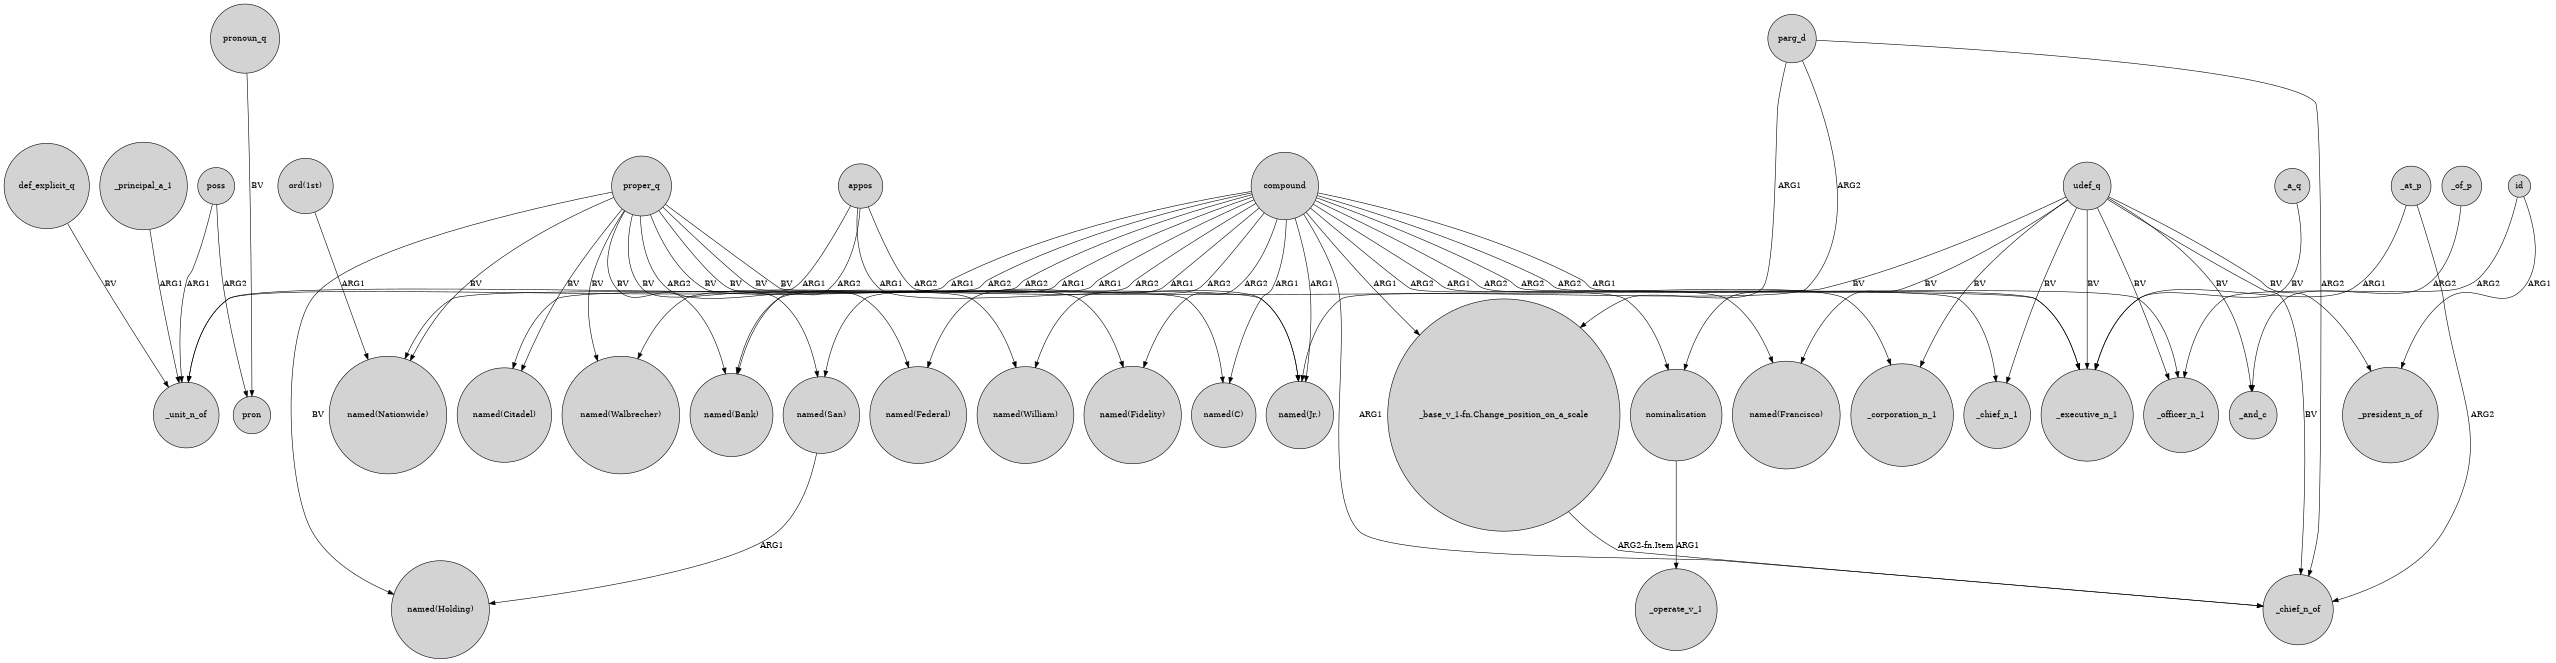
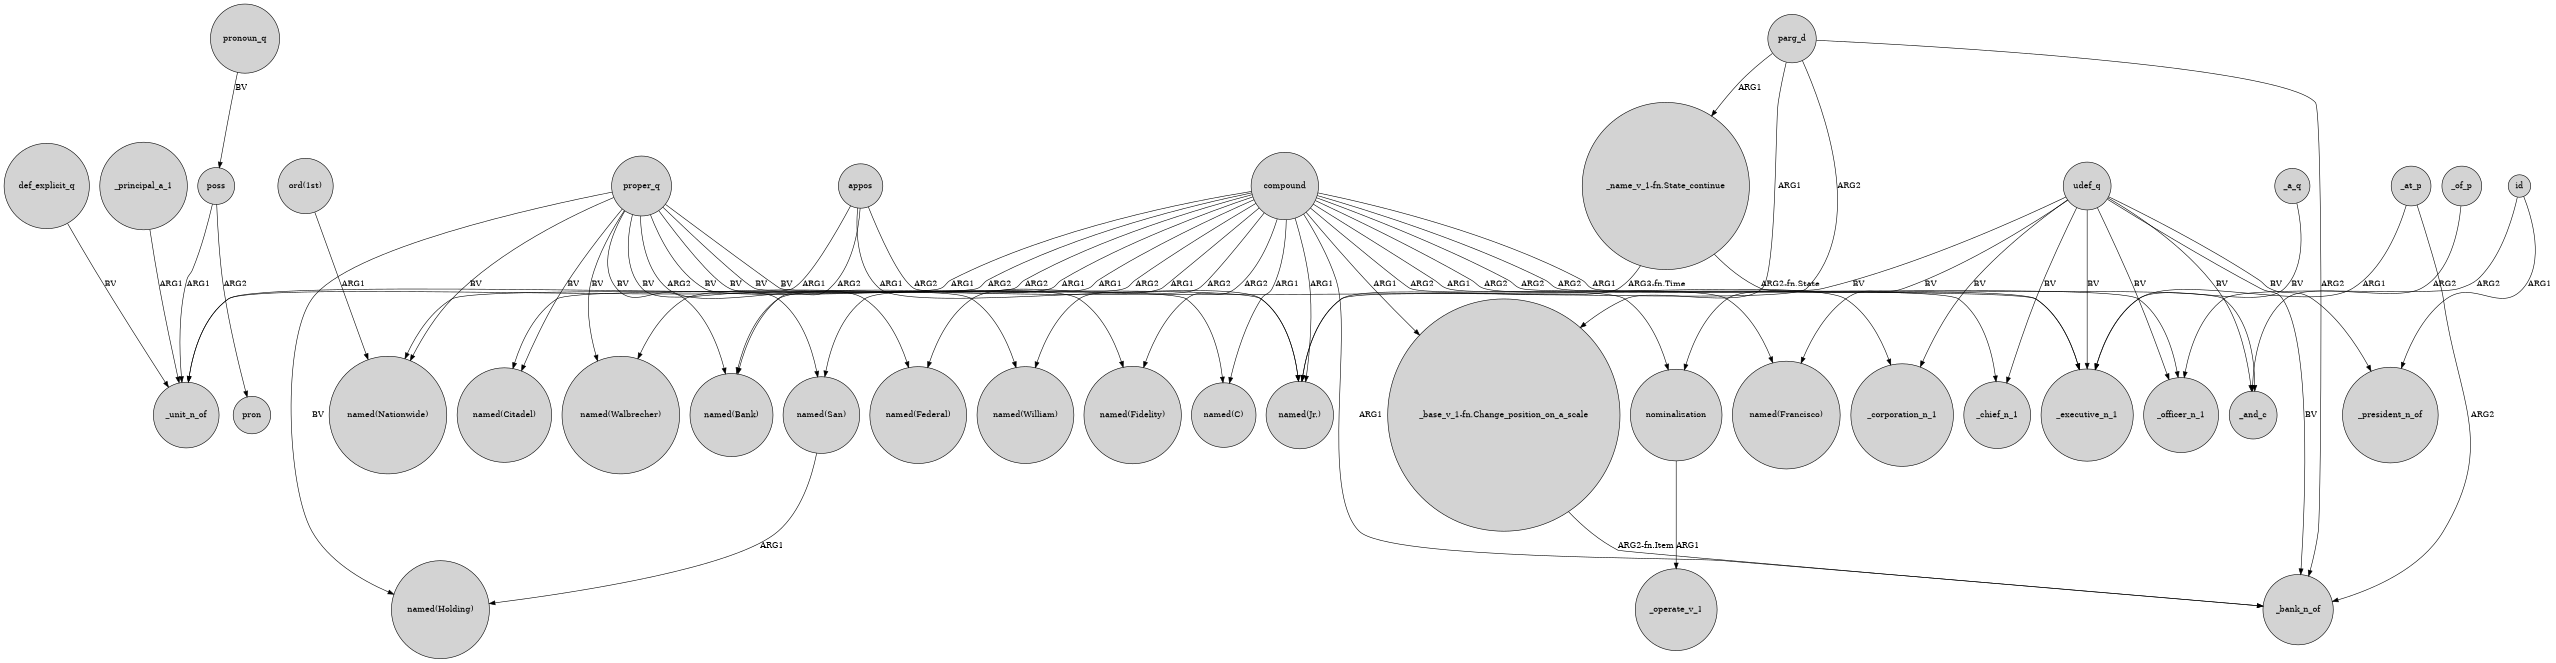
none -> (1666, 186)
(251, 232) -> (229, 117)
(2298, 610) -> (2298, 610)
